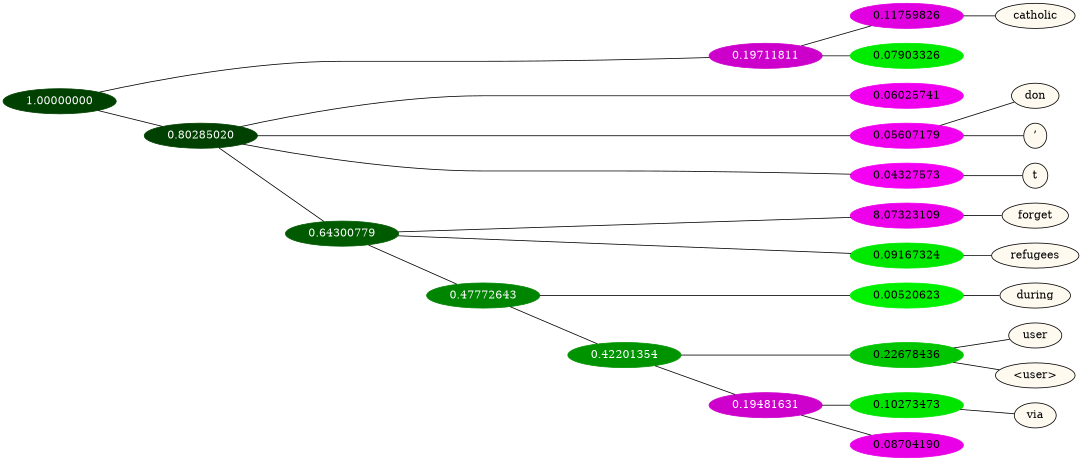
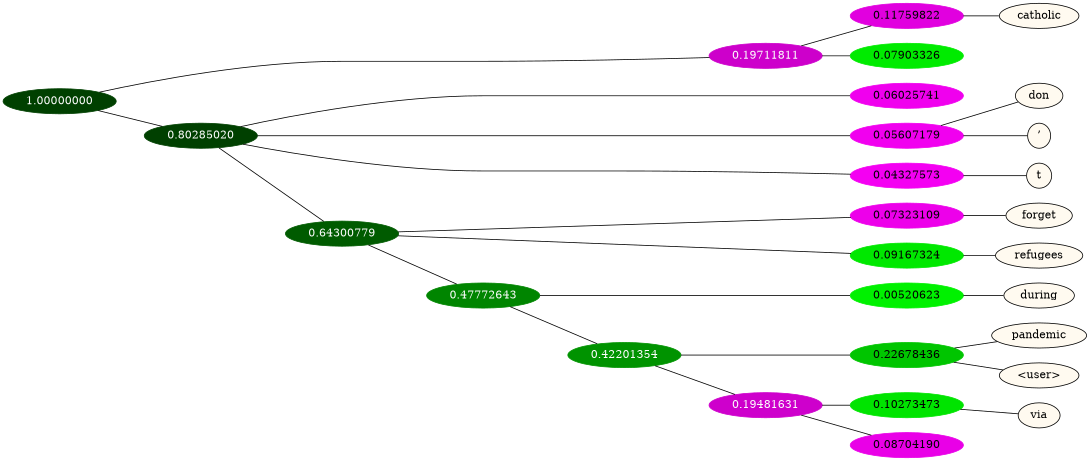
(907, 16) -> (907, 16)
(907, 216) -> (907, 216)
(1035, 335) -> (1039, 335)
